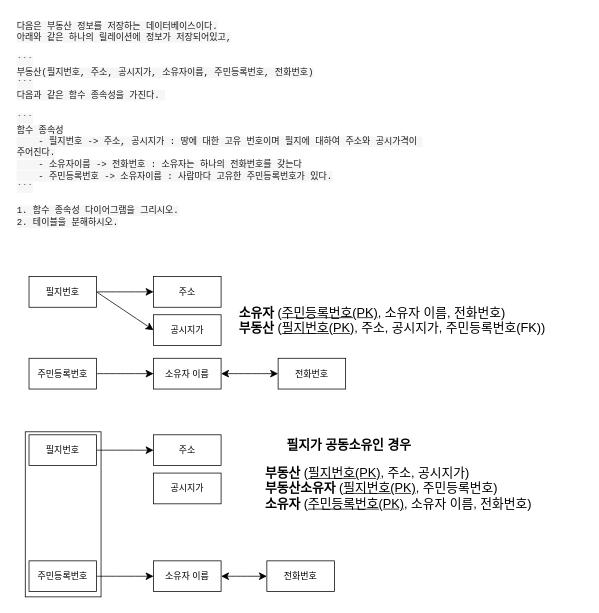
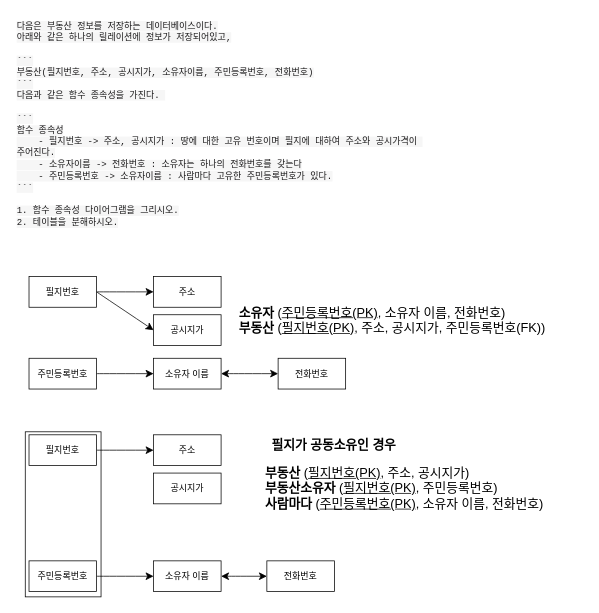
(348, 446) -> (333, 446)
(413, 489) -> (419, 489)
